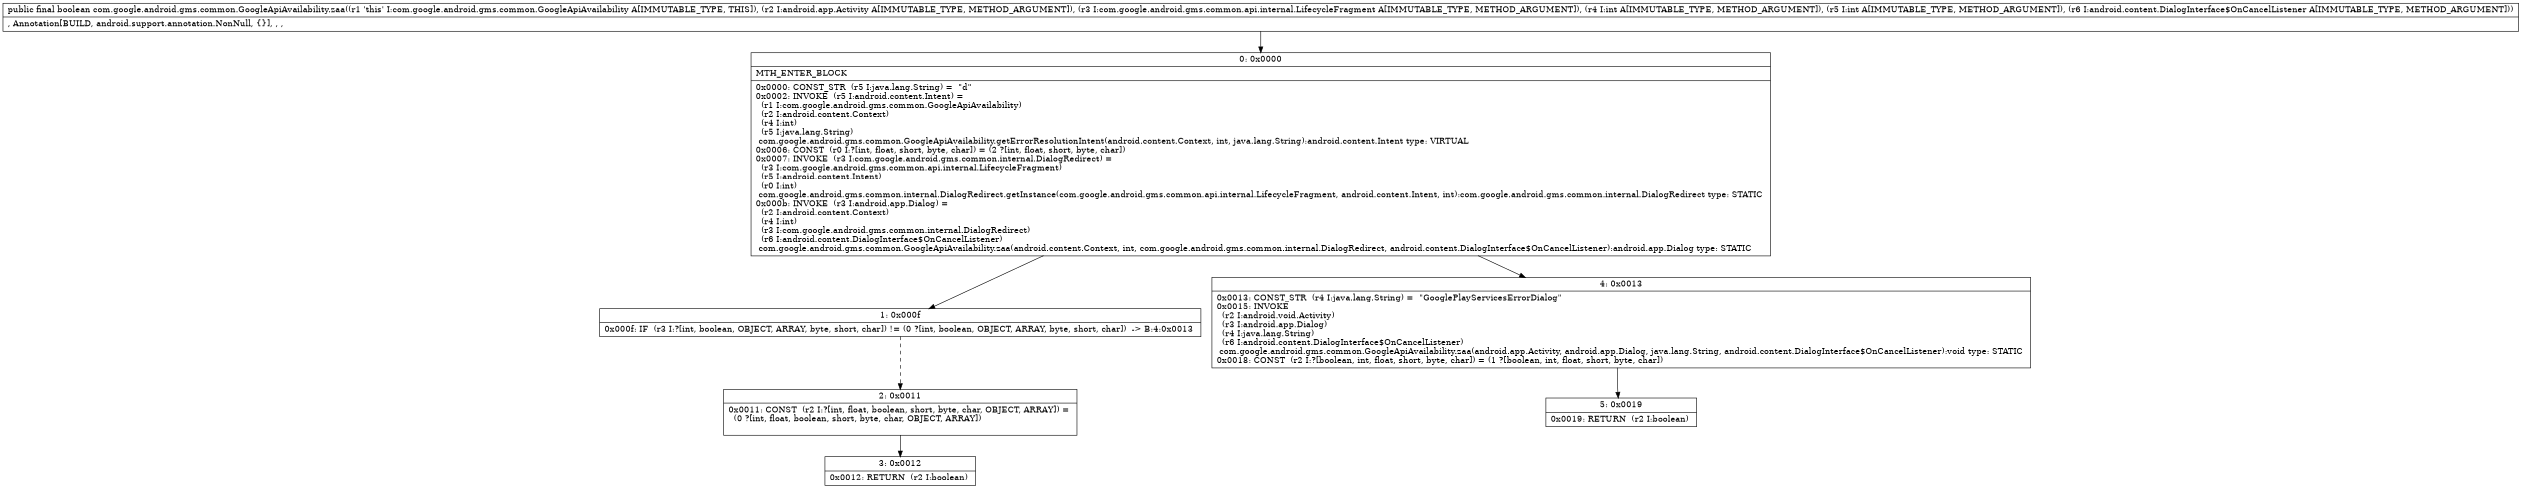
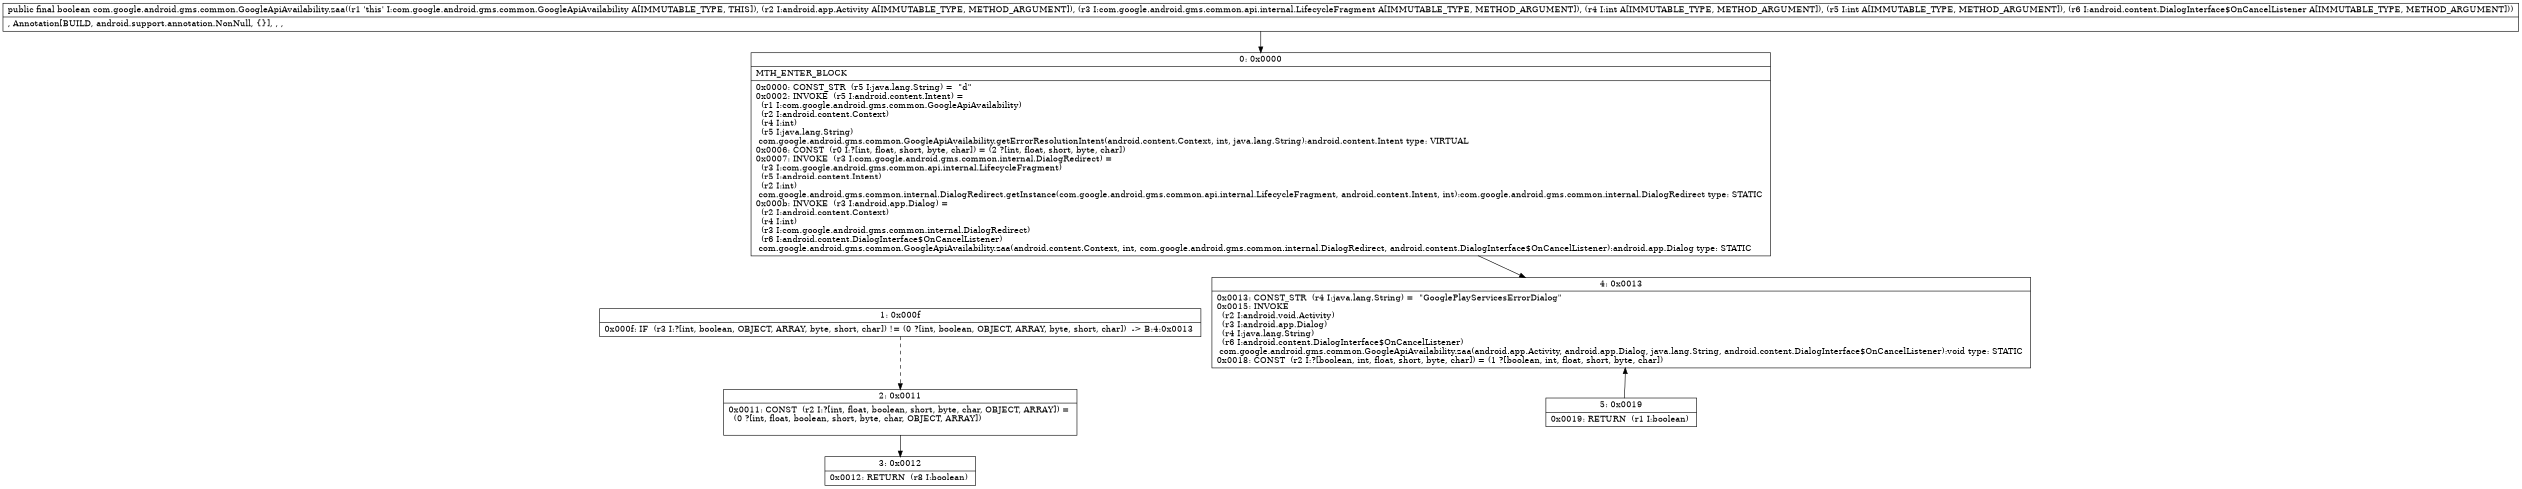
(777, 186) -> (777, 186)
(989, 281) -> none
(1617, 380) -> (1625, 386)
(1621, 419) -> (1621, 419)
(900, 478) -> (900, 478)
